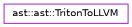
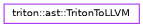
(66, 14) -> (72, 14)
